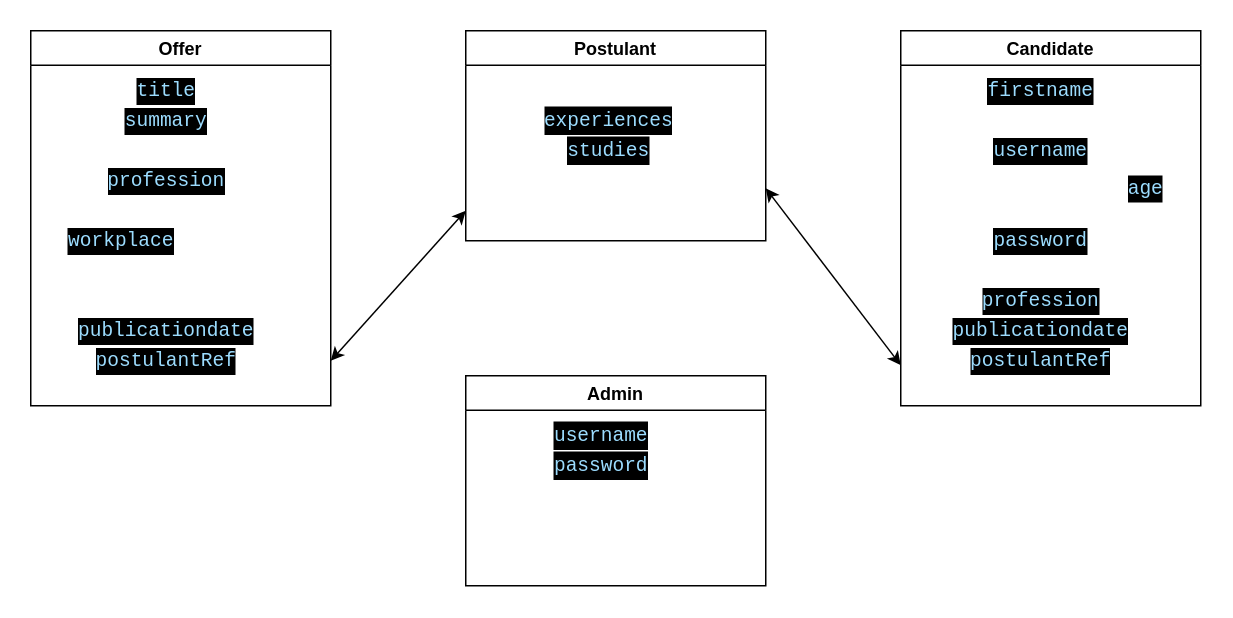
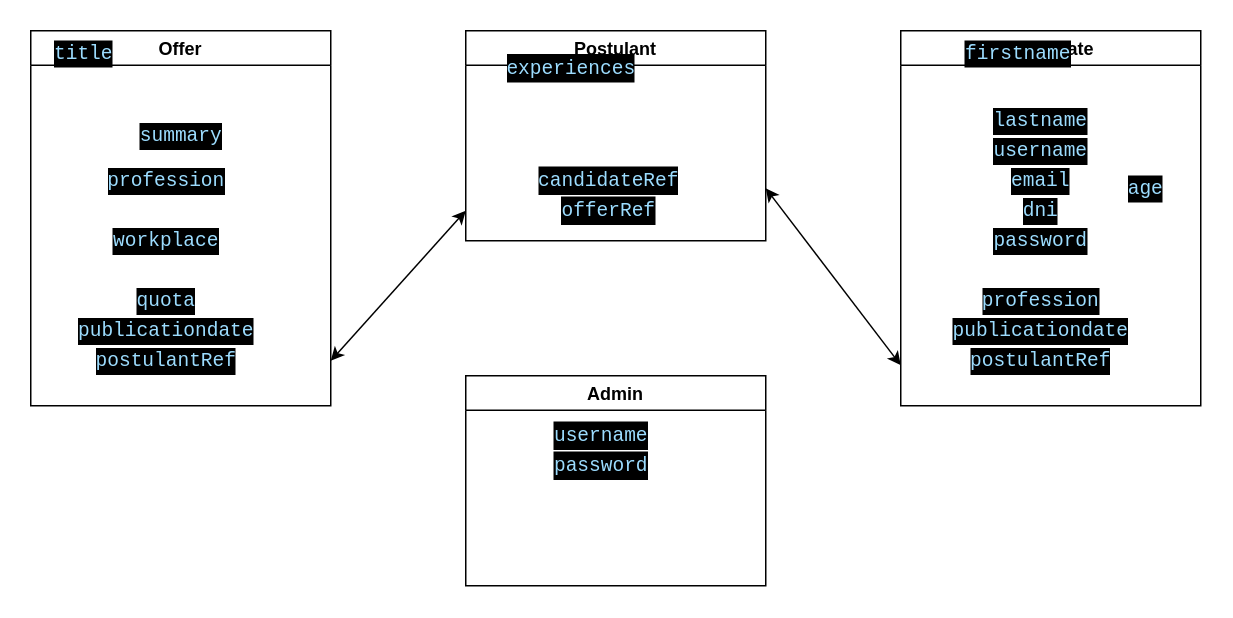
(166, 91) -> (83, 53)
(1040, 91) -> (1018, 53)
(166, 121) -> (181, 136)
(608, 121) -> (571, 68)
none -> (1040, 121)
(608, 151) -> none
none -> (608, 181)
none -> (1040, 181)
none -> (608, 211)
none -> (1040, 211)
(121, 241) -> (166, 241)
none -> (166, 301)
